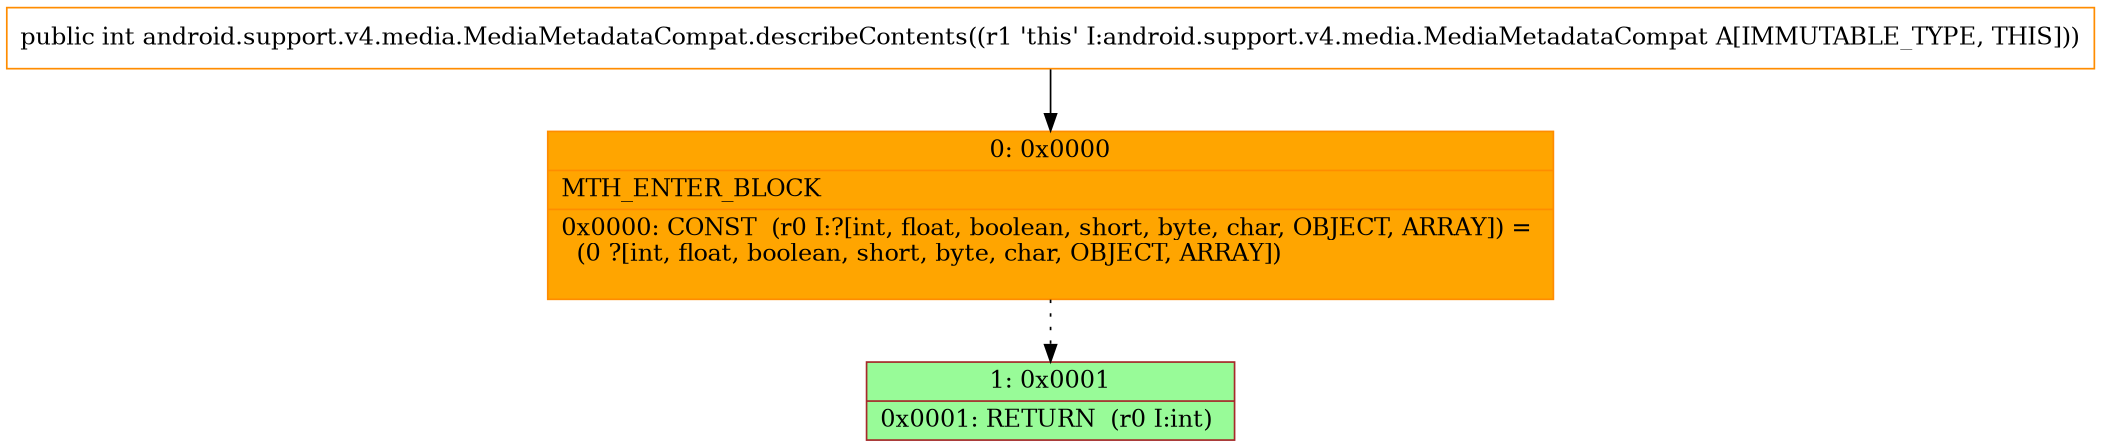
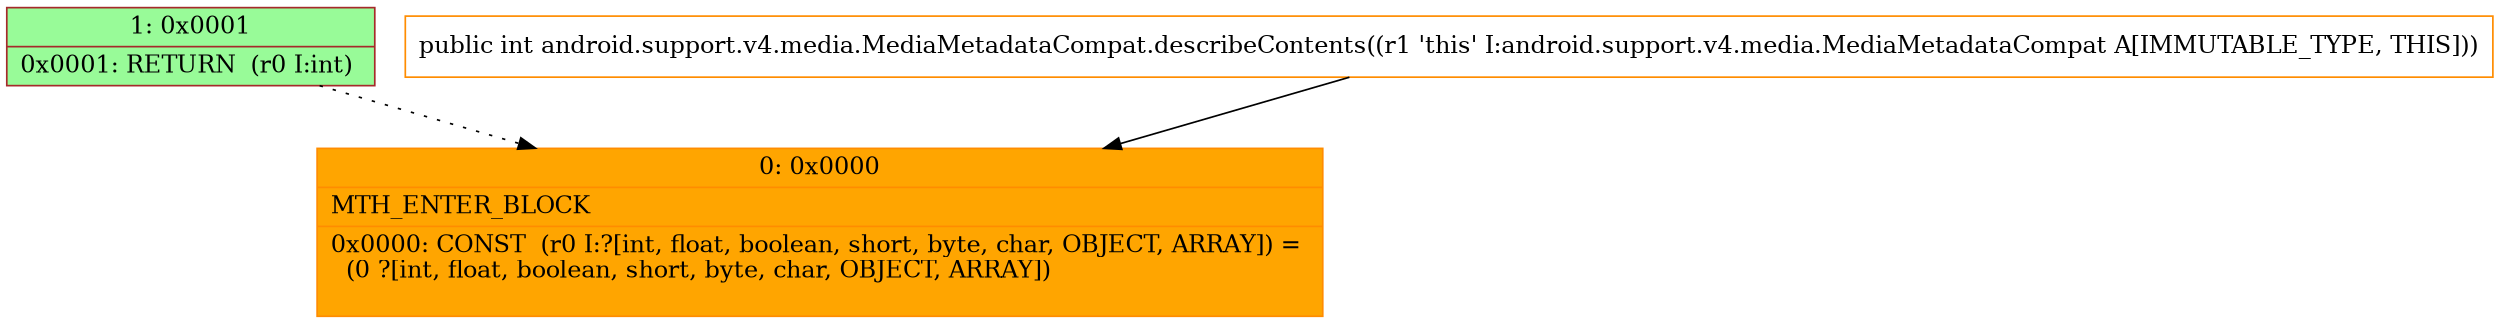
(1051, 322) -> (419, 115)
